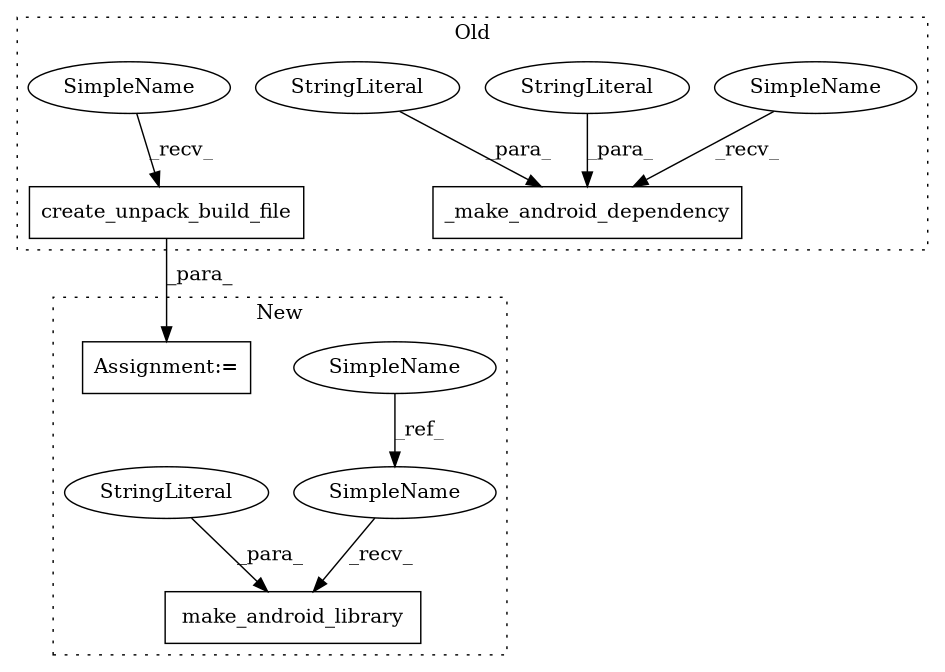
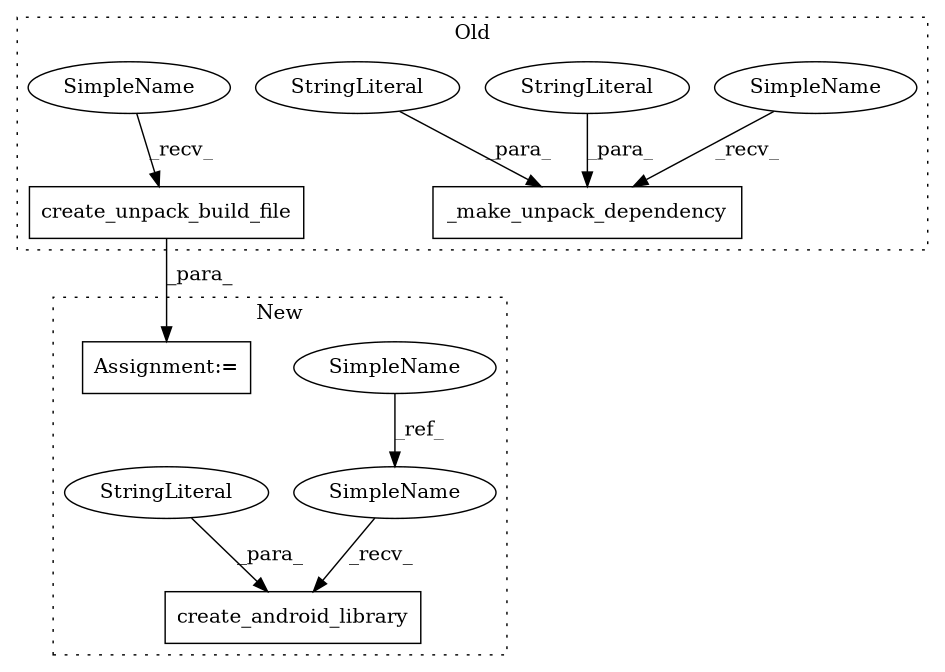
(587, 213) -> (587, 213)
(293, 618) -> (293, 618)
